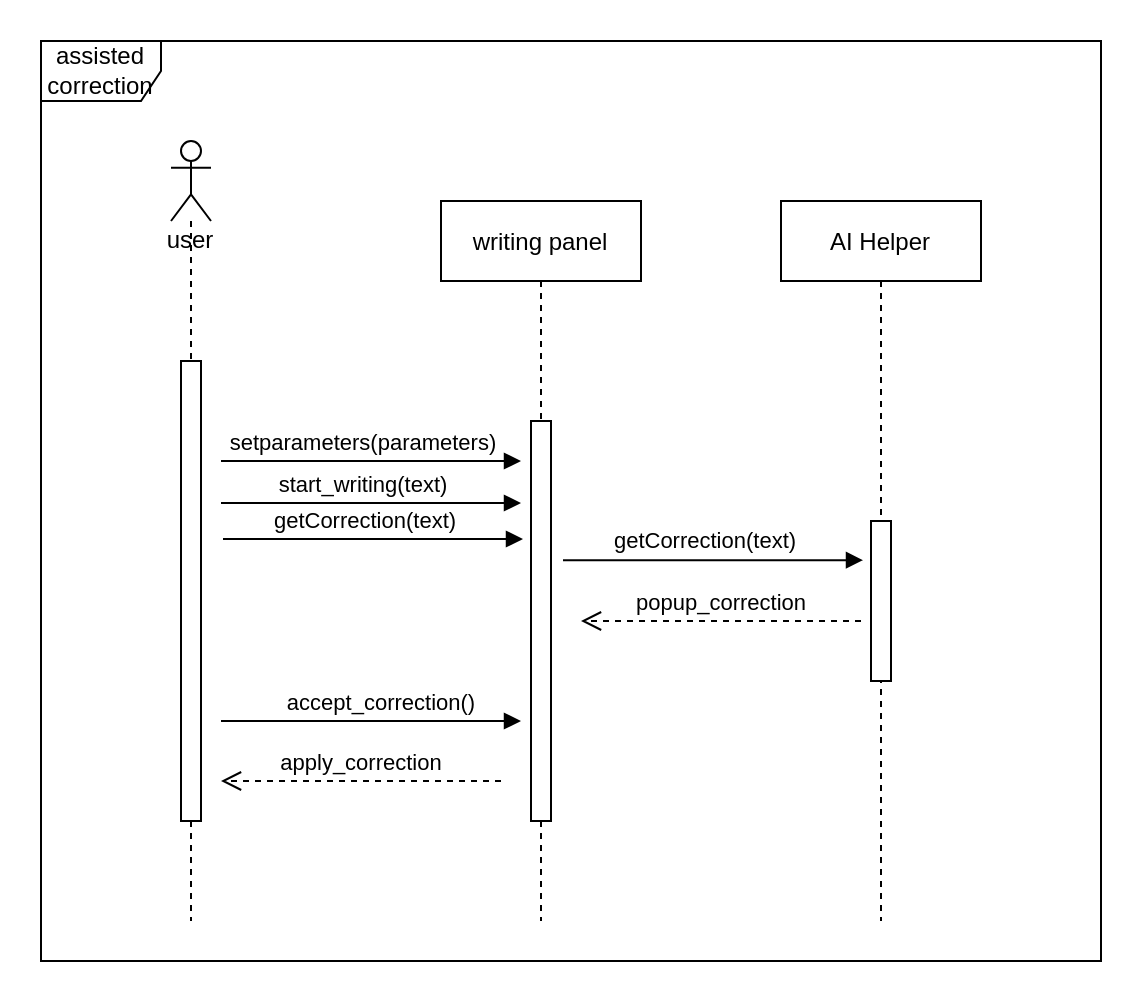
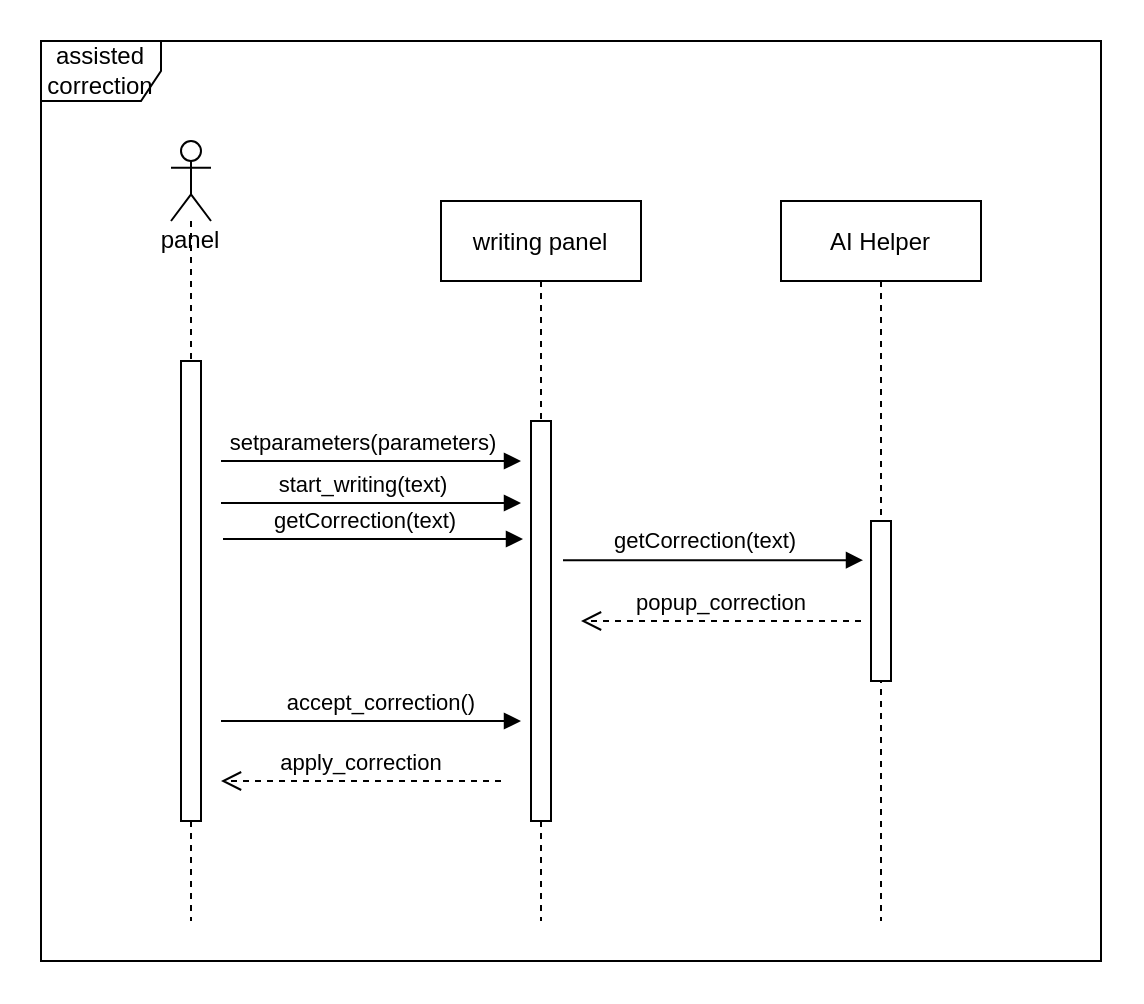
(191, 256) -> (191, 256)
